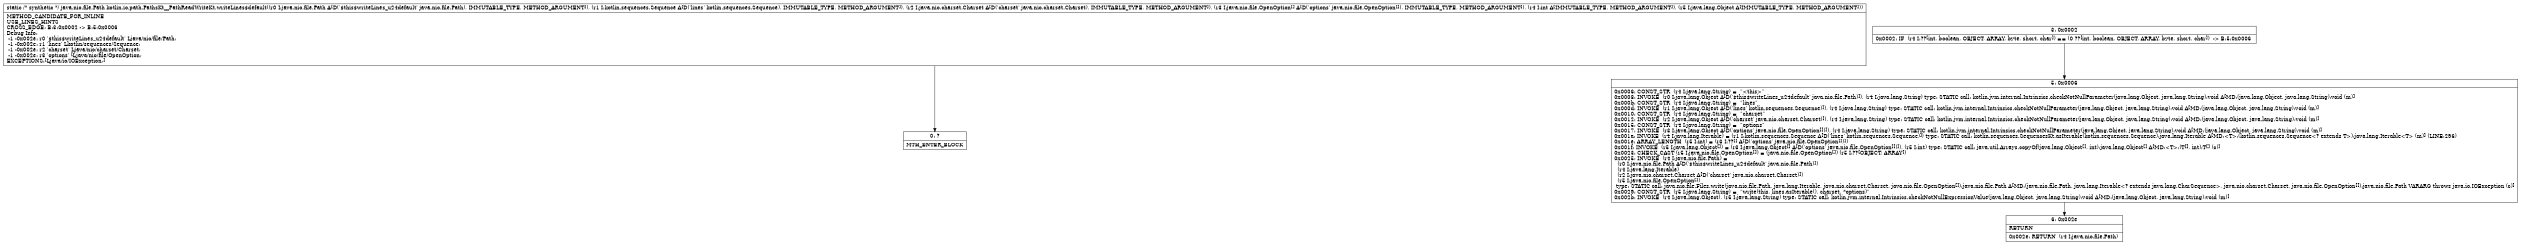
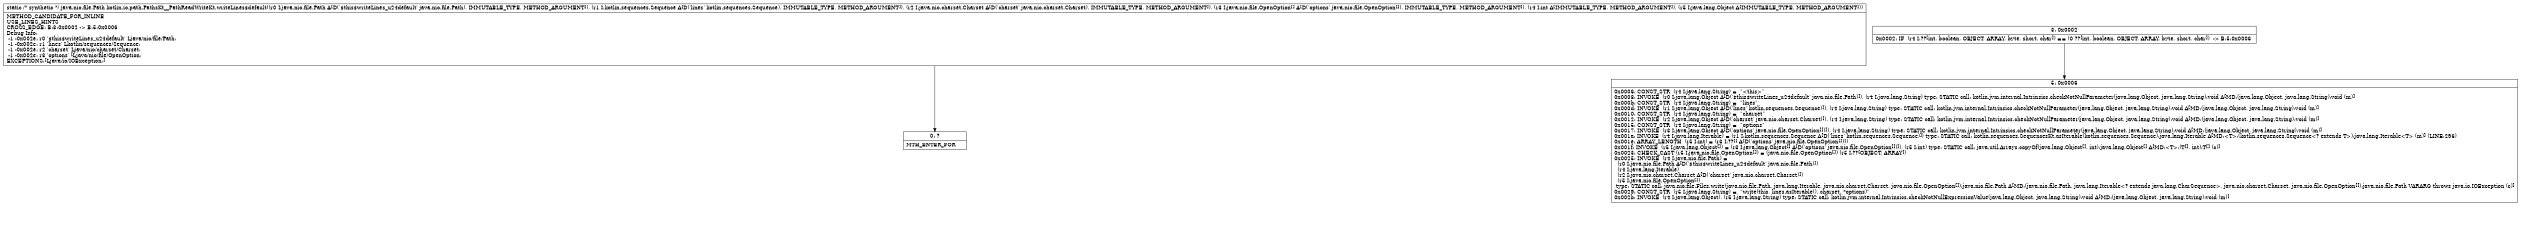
(935, 145) -> (931, 145)
(2064, 229) -> none
